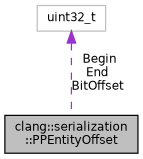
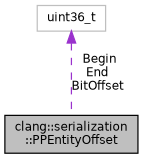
(71, 18) -> (71, 18)
